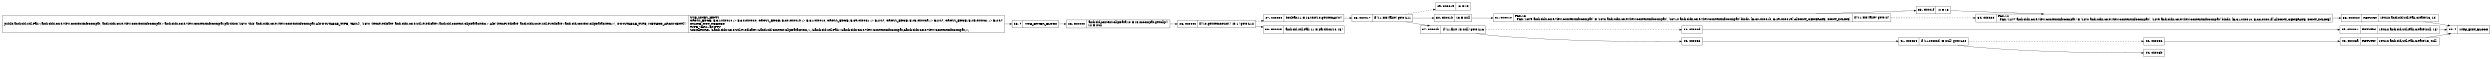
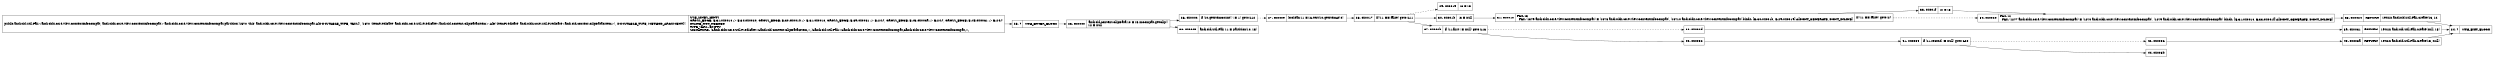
(1258, 27) -> (1173, 27)
